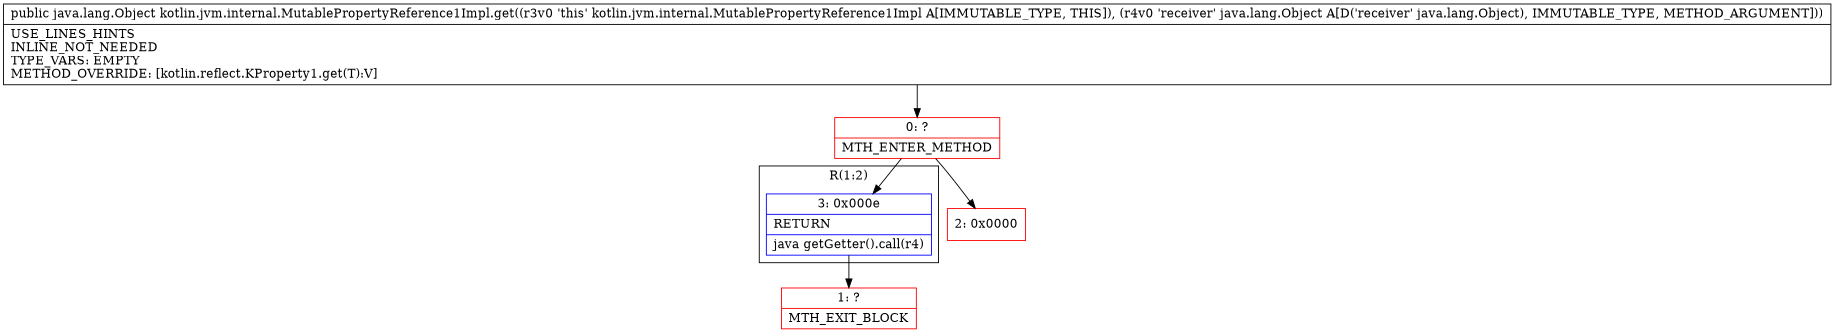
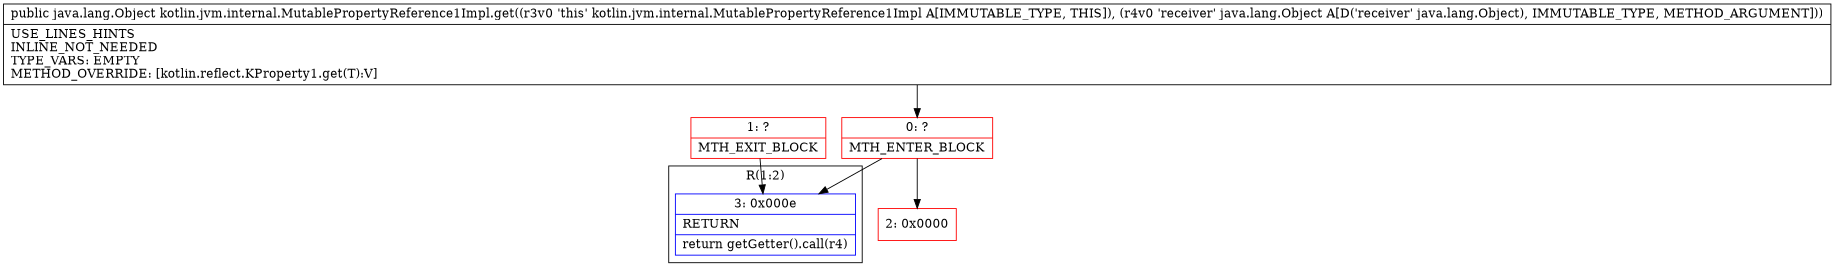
(917, 148) -> (917, 148)
(849, 245) -> (765, 245)
(849, 268) -> (761, 172)
